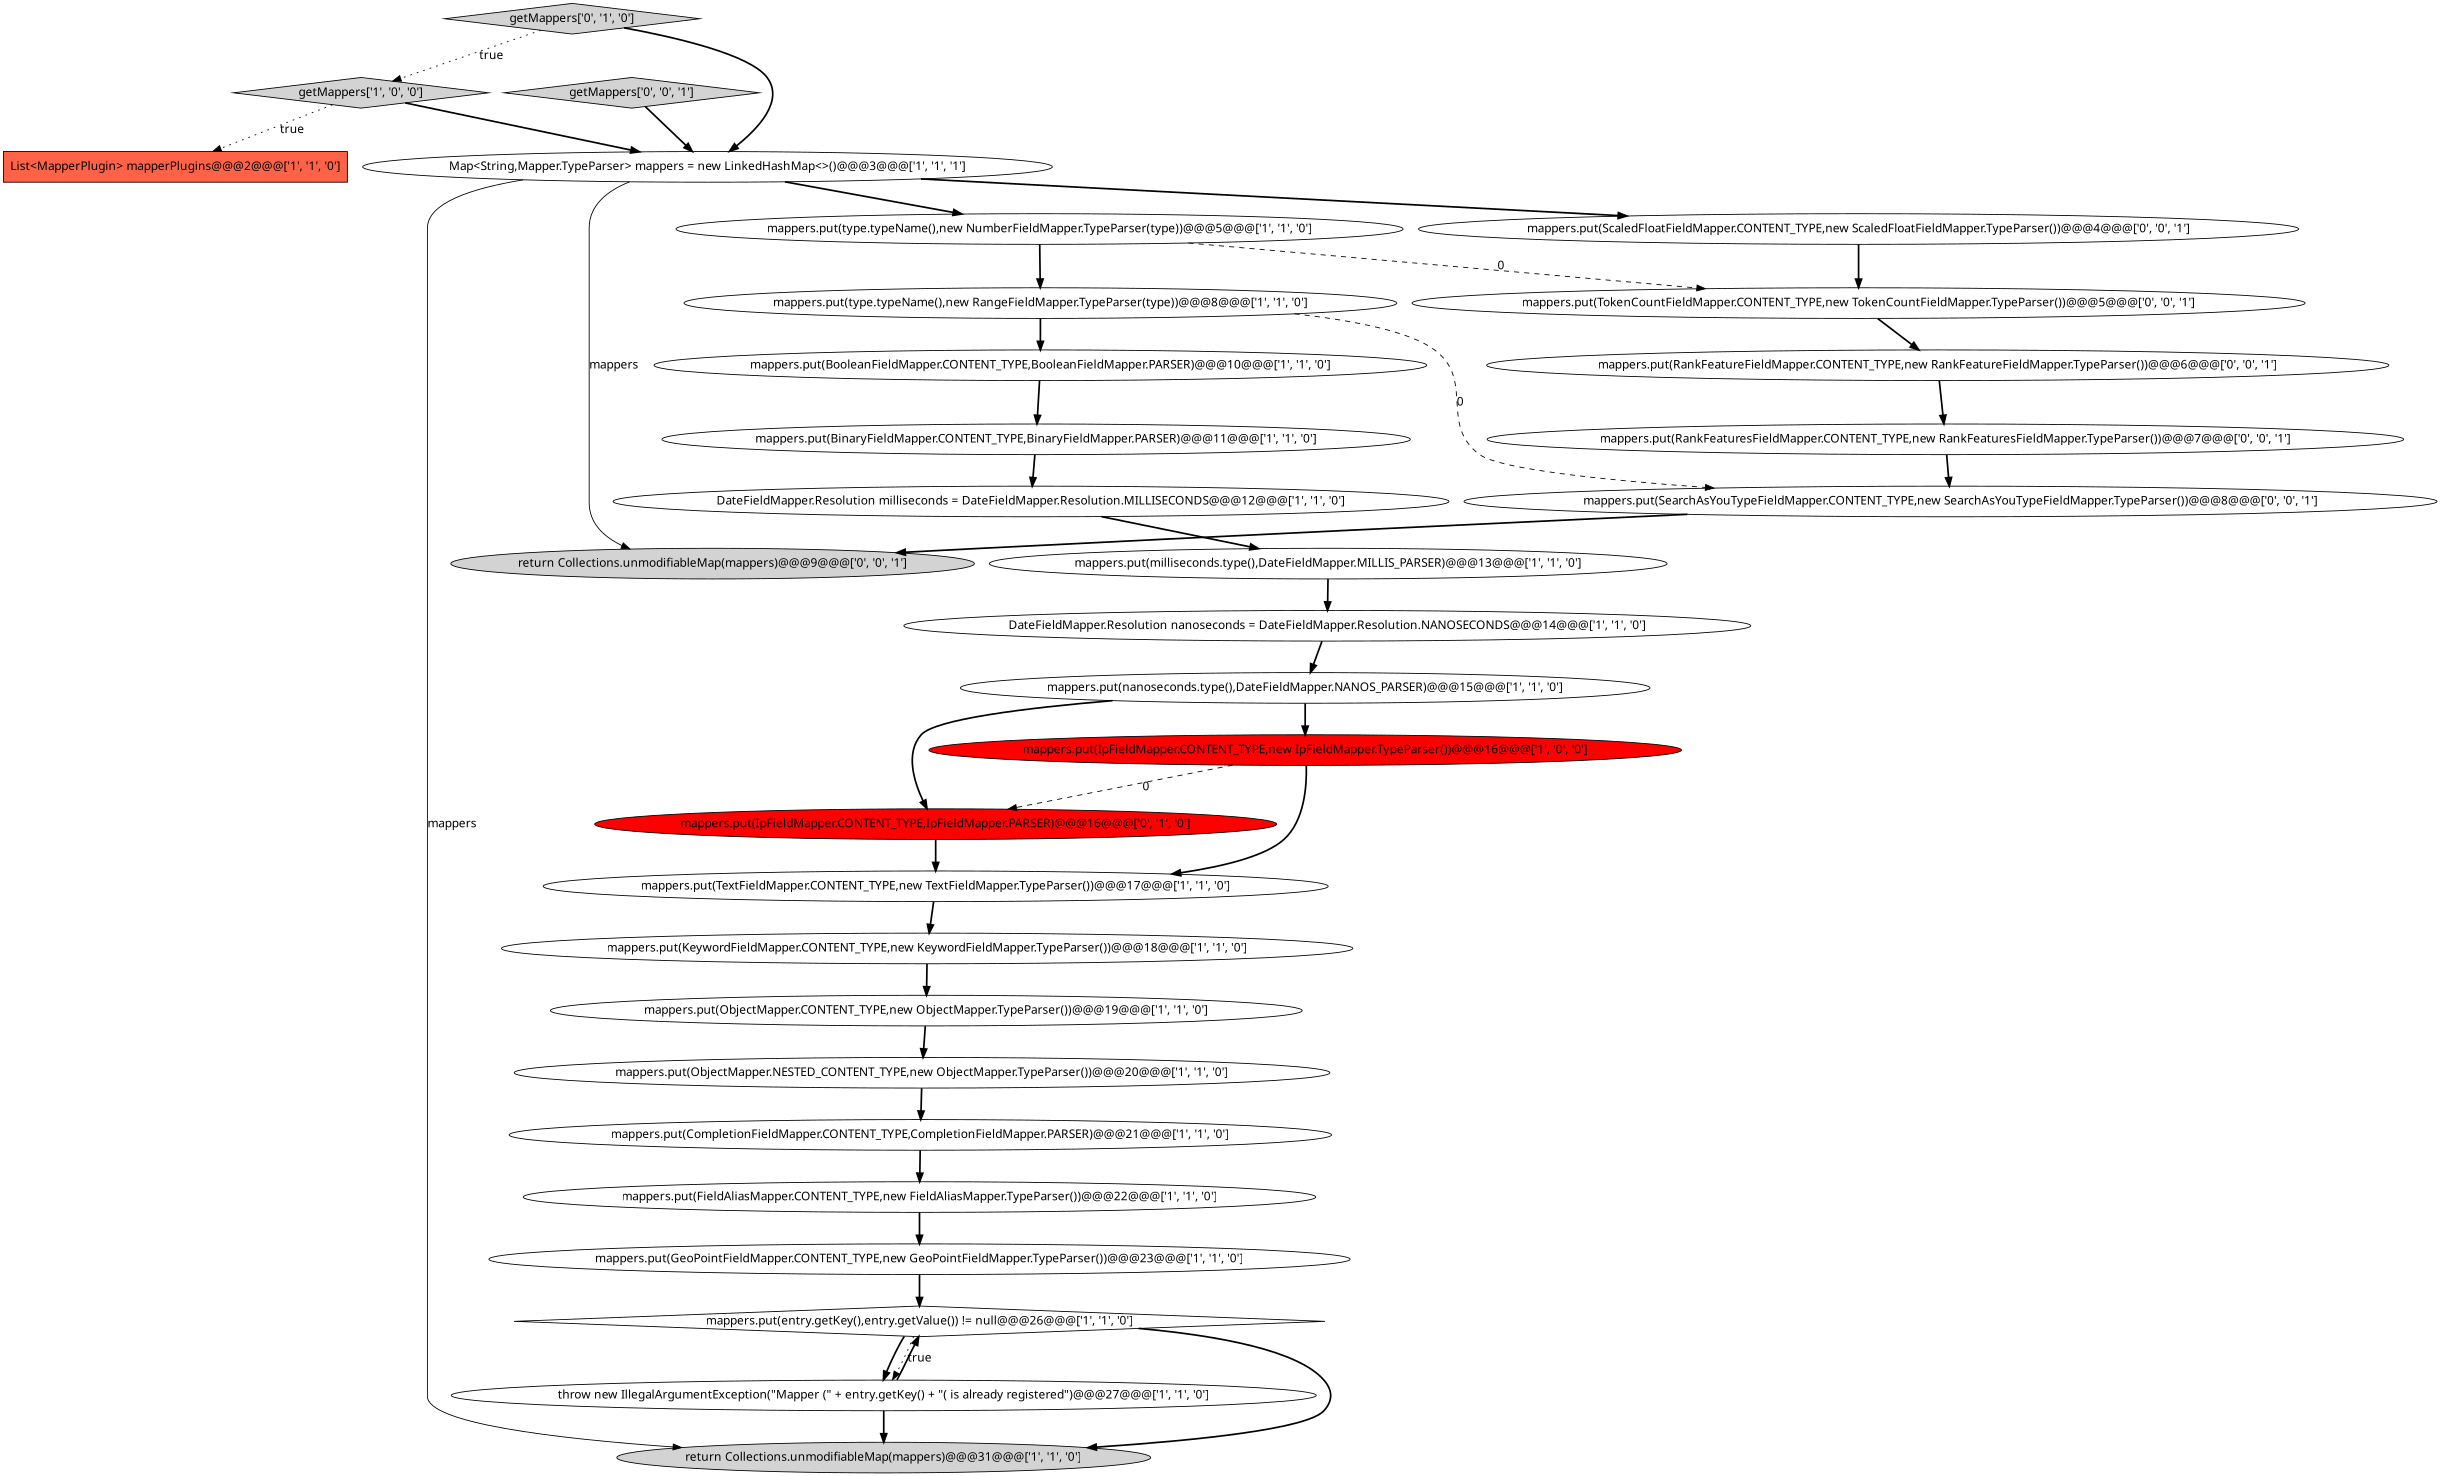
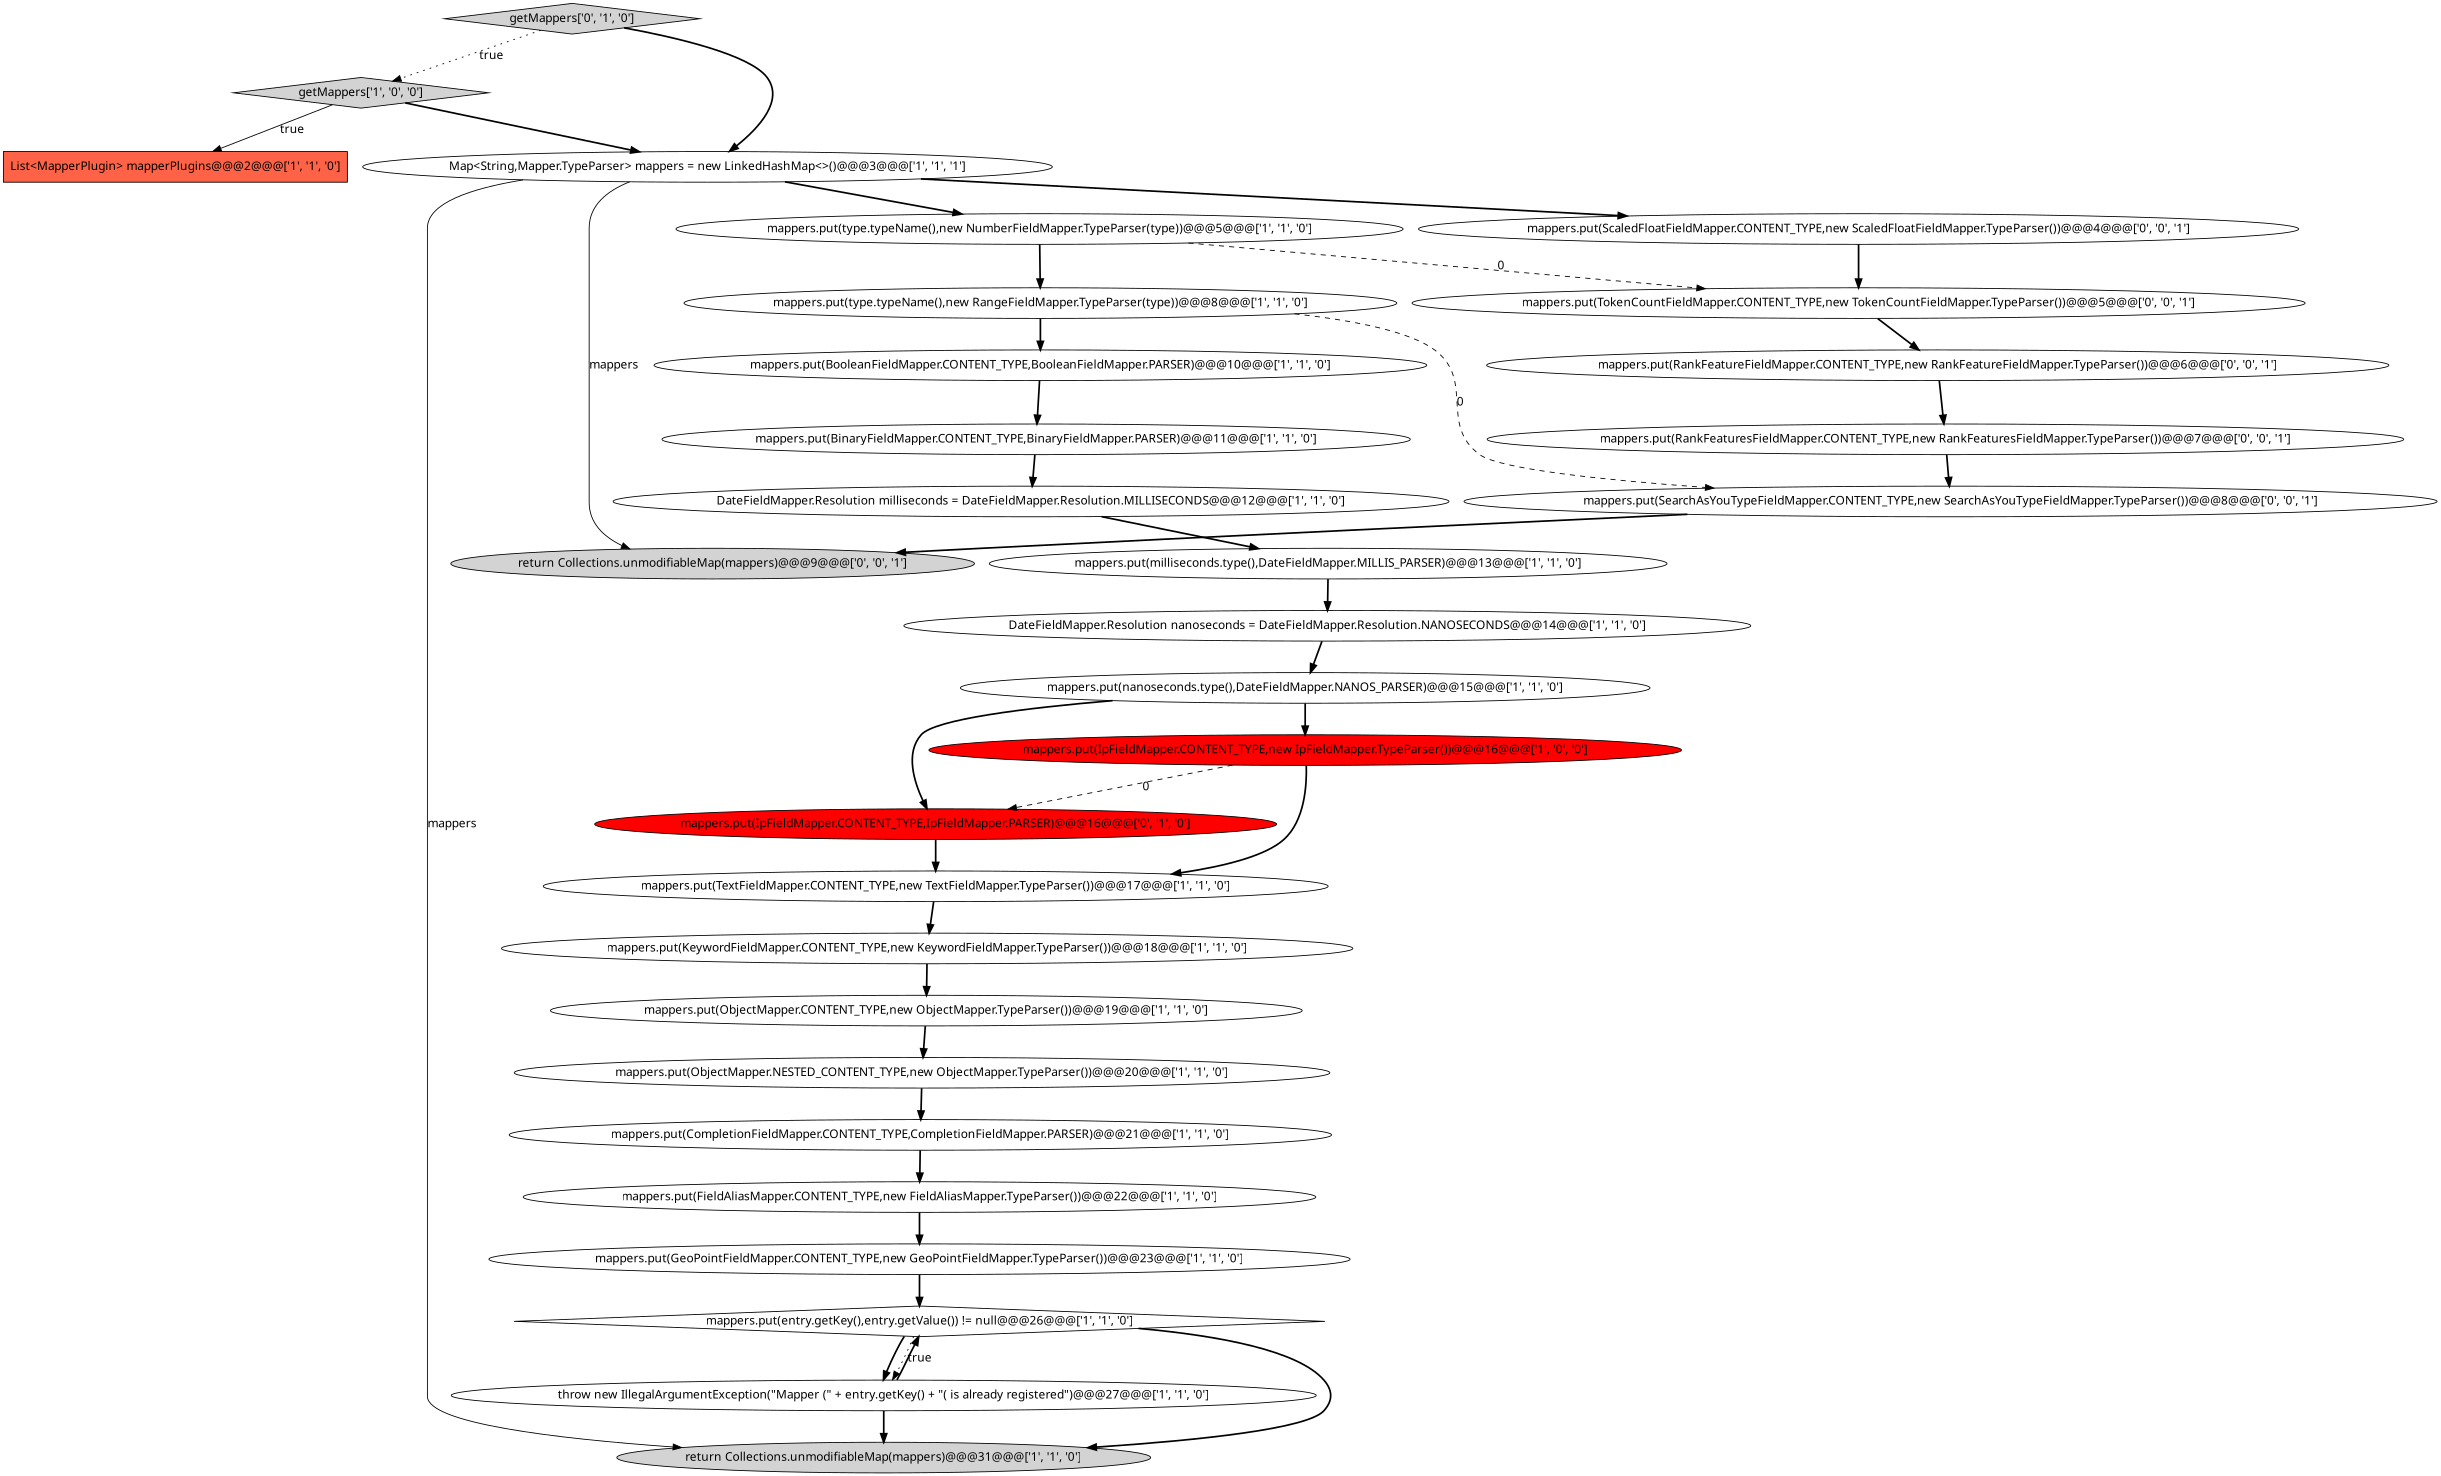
(632, 93) -> none
(277, 127) -> (277, 127)
